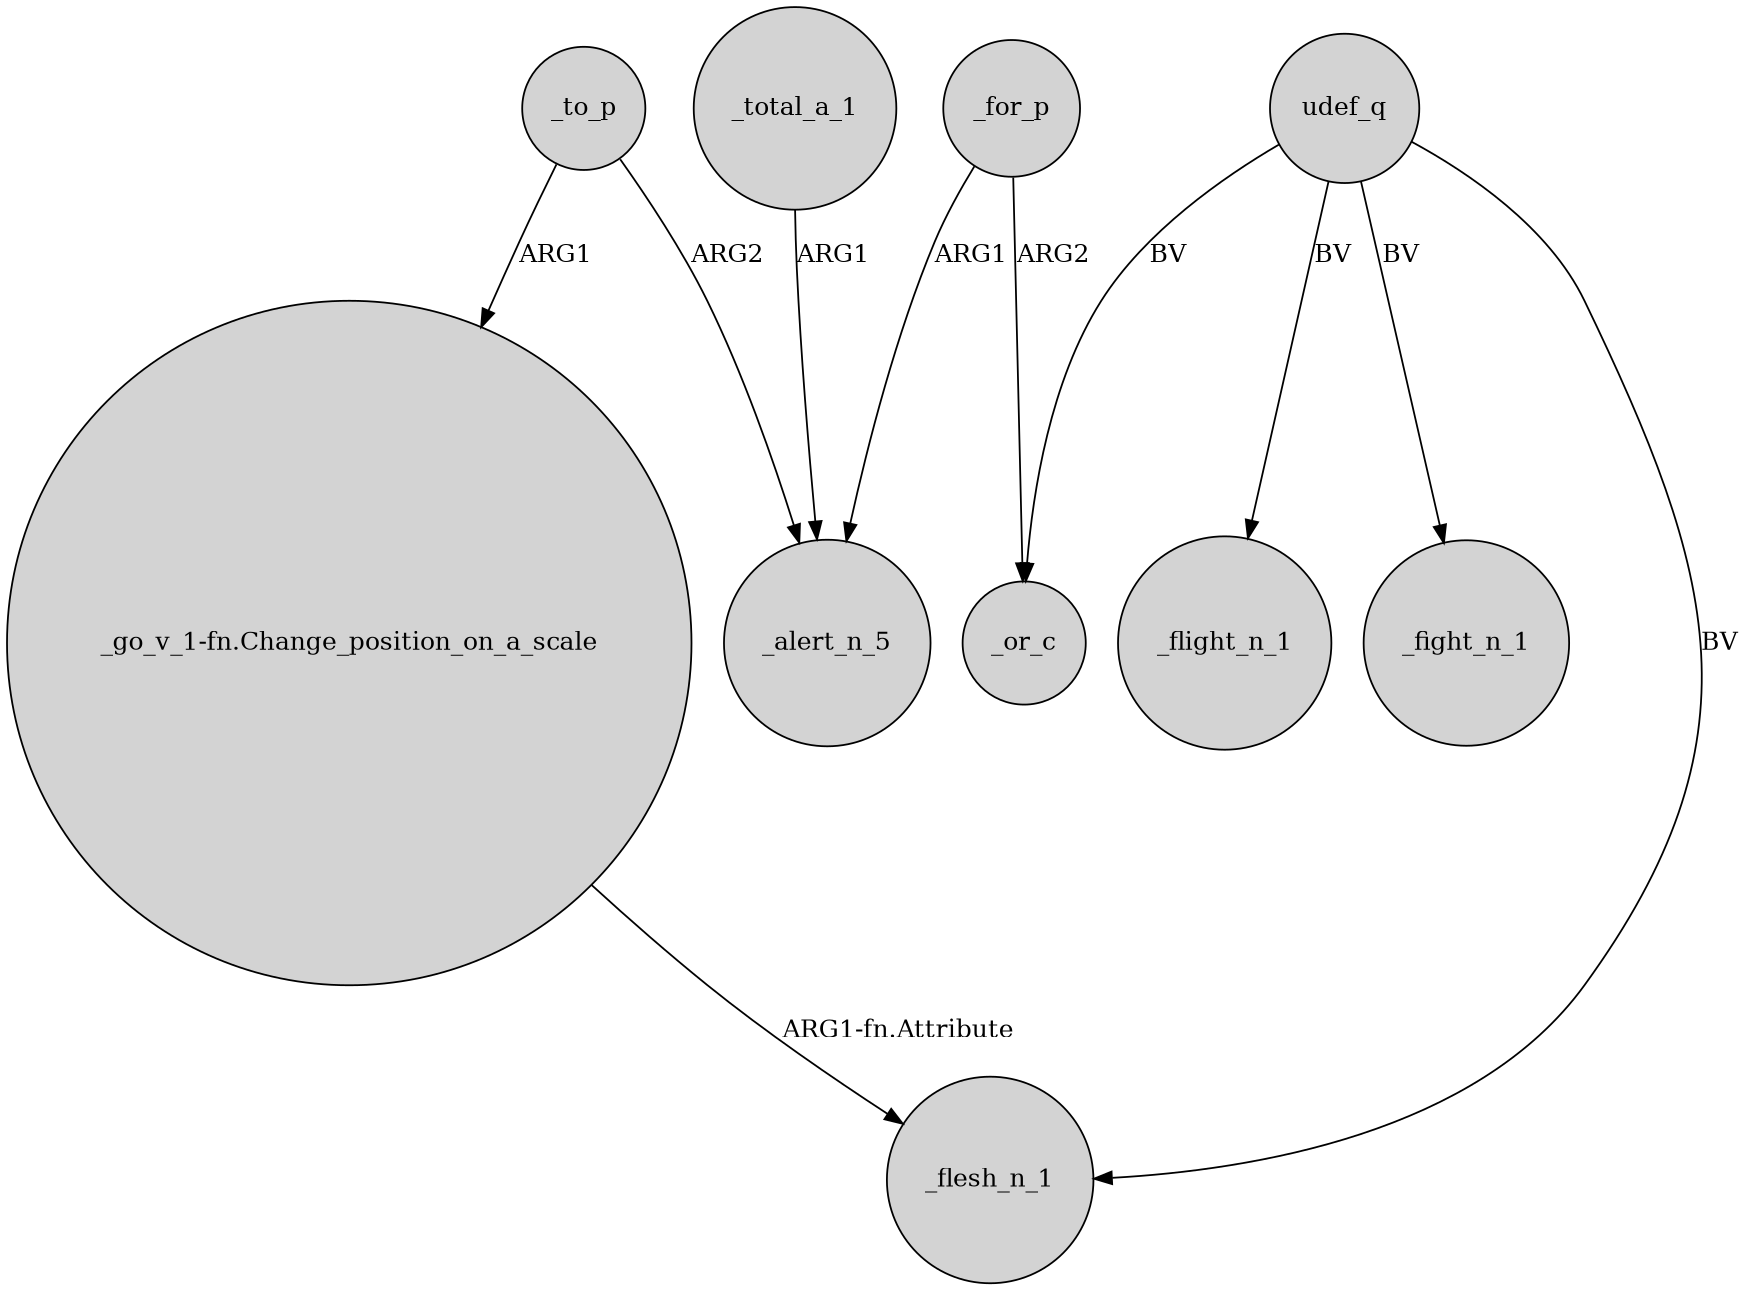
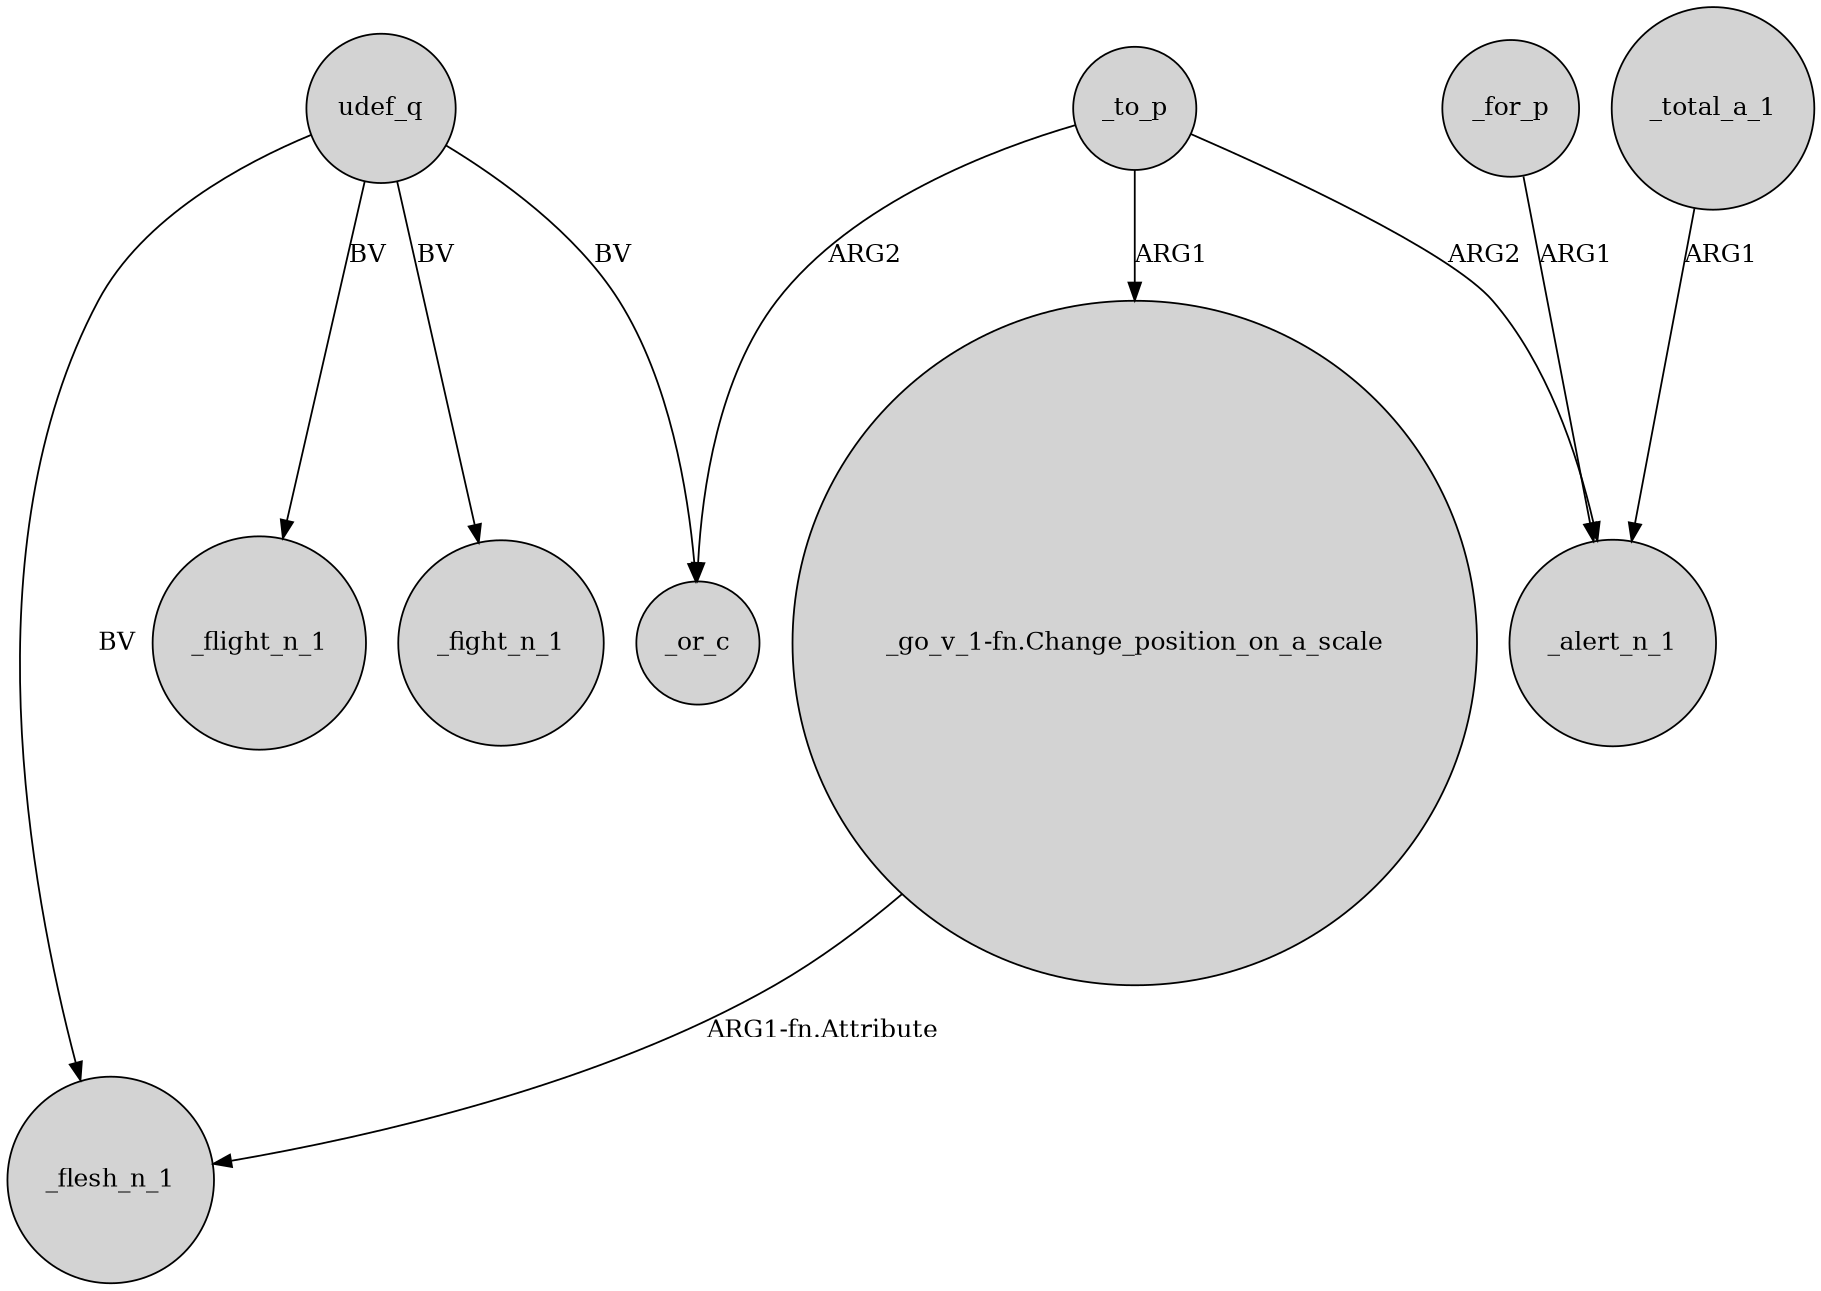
(1018, 370) -> (802, 273)
(827, 643) -> (1613, 643)
